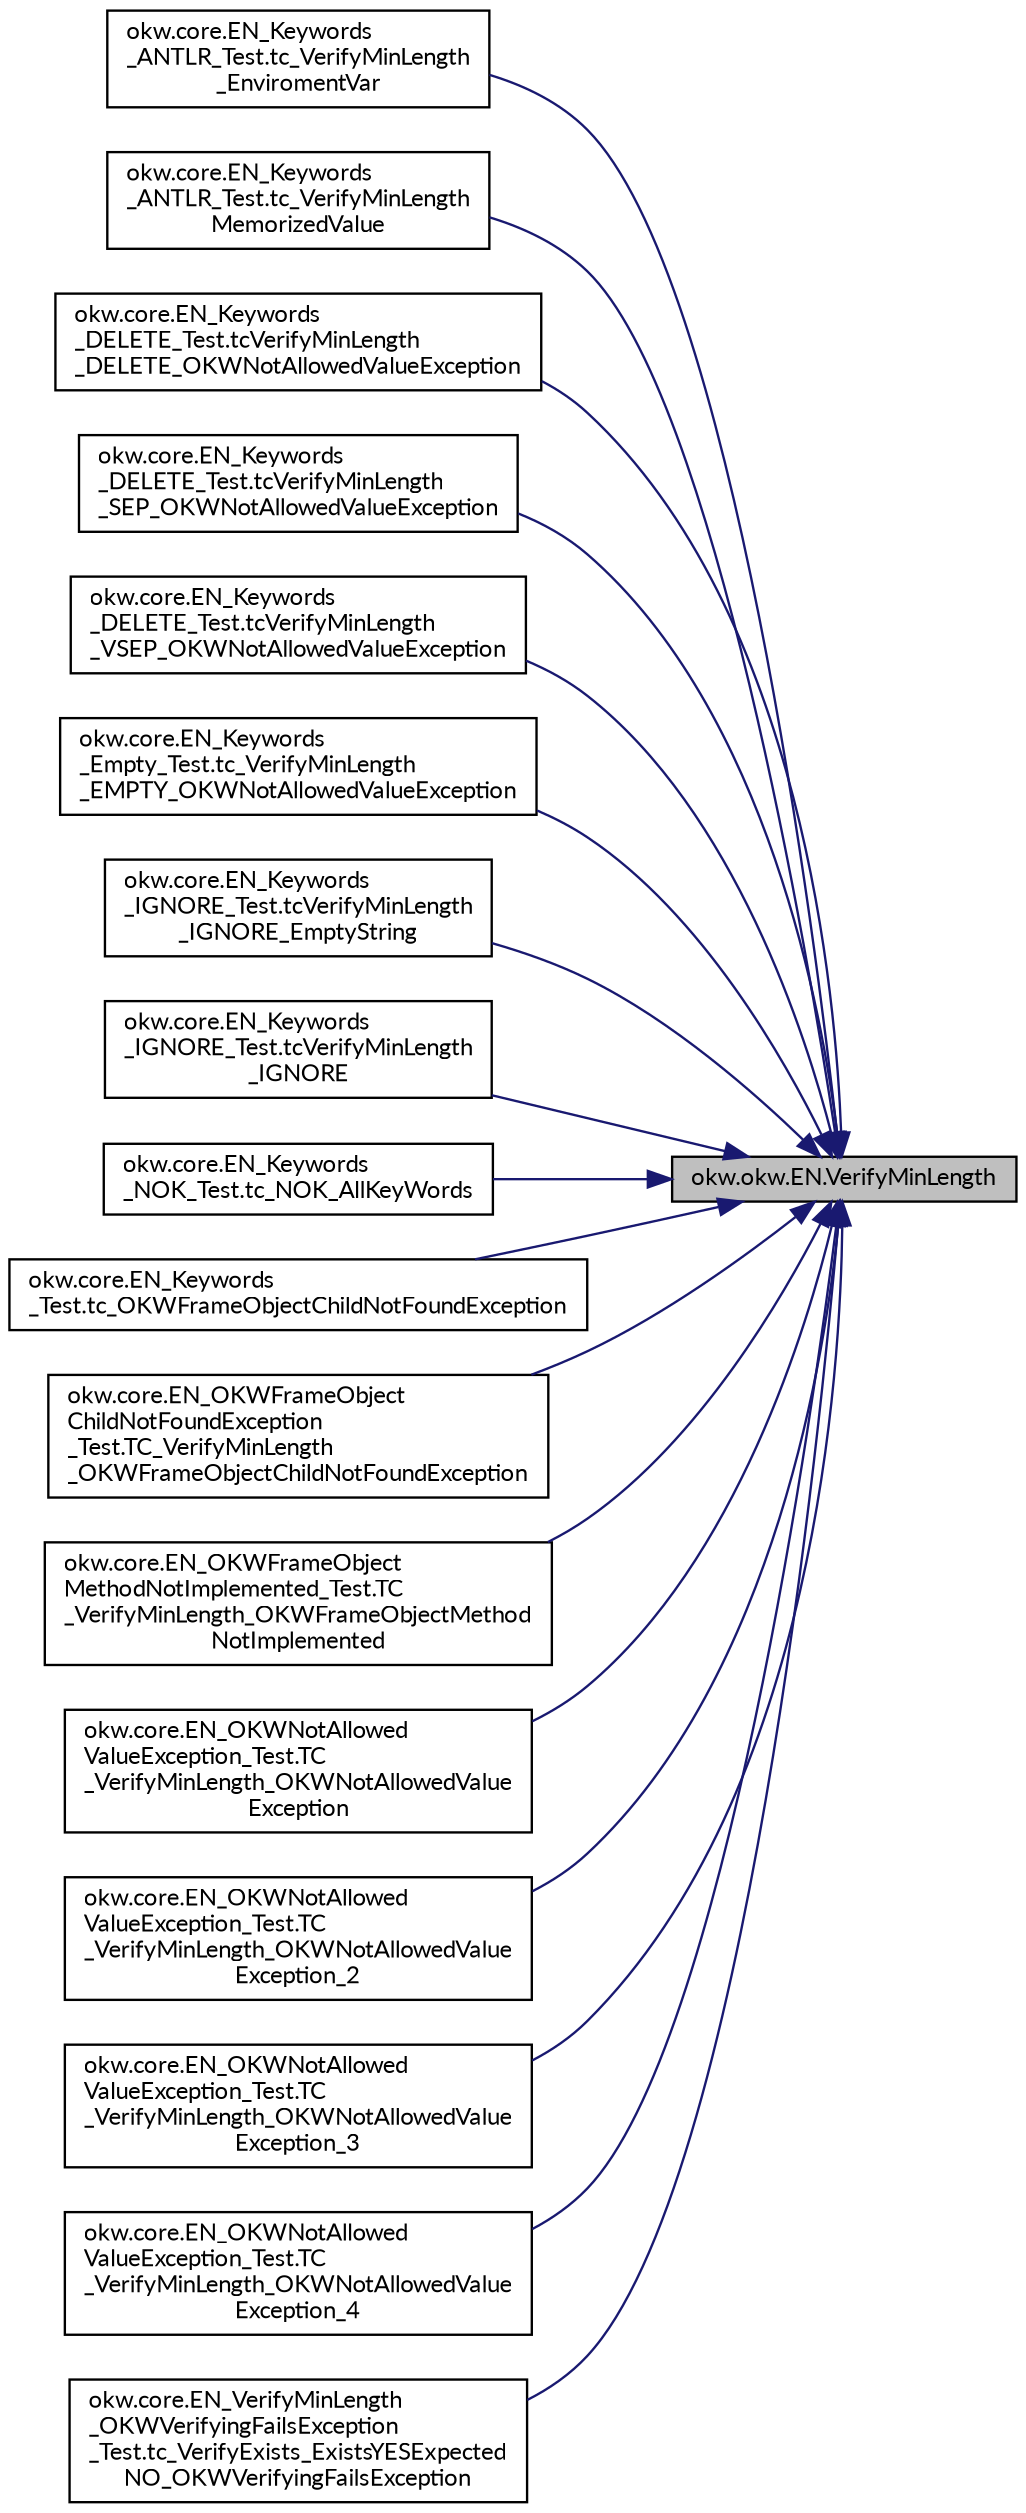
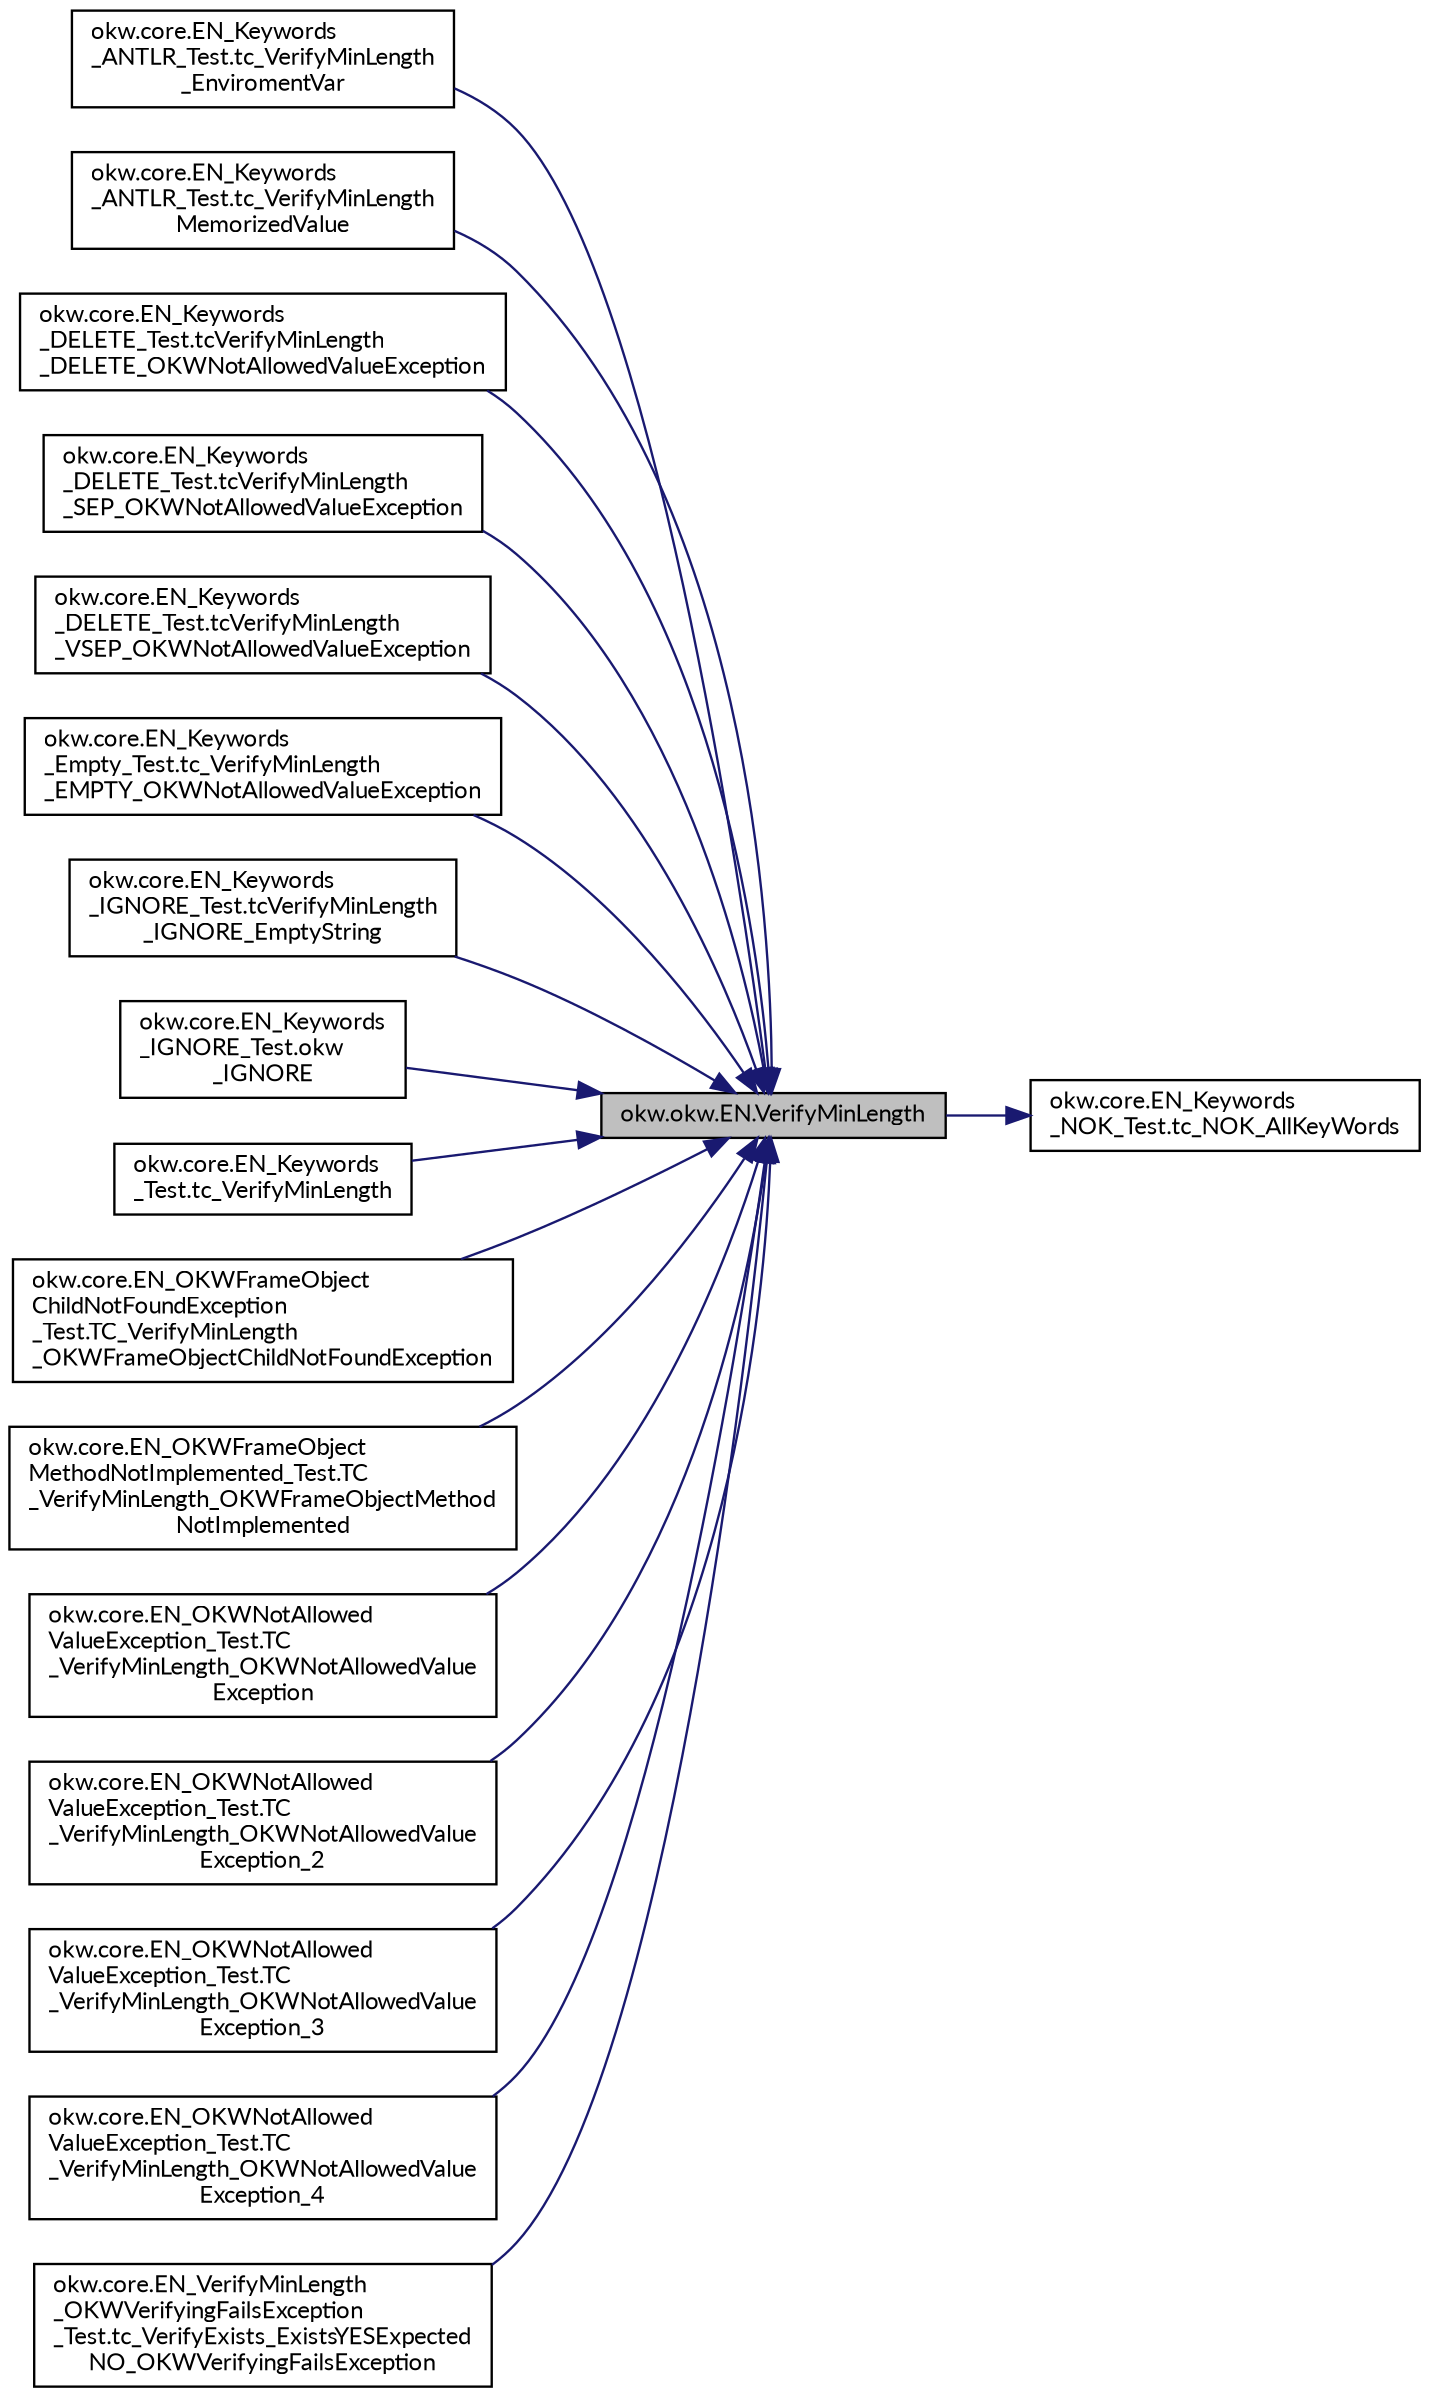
(298, 1049) -> (263, 1049)
(570, 1179) -> (976, 1115)
(298, 1295) -> (263, 1179)
